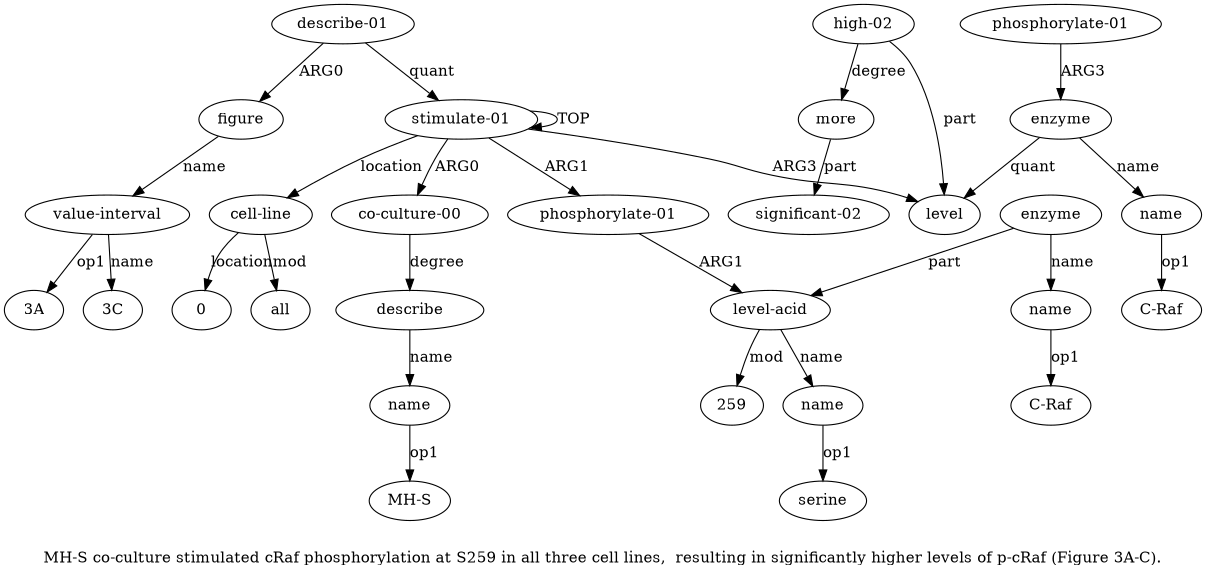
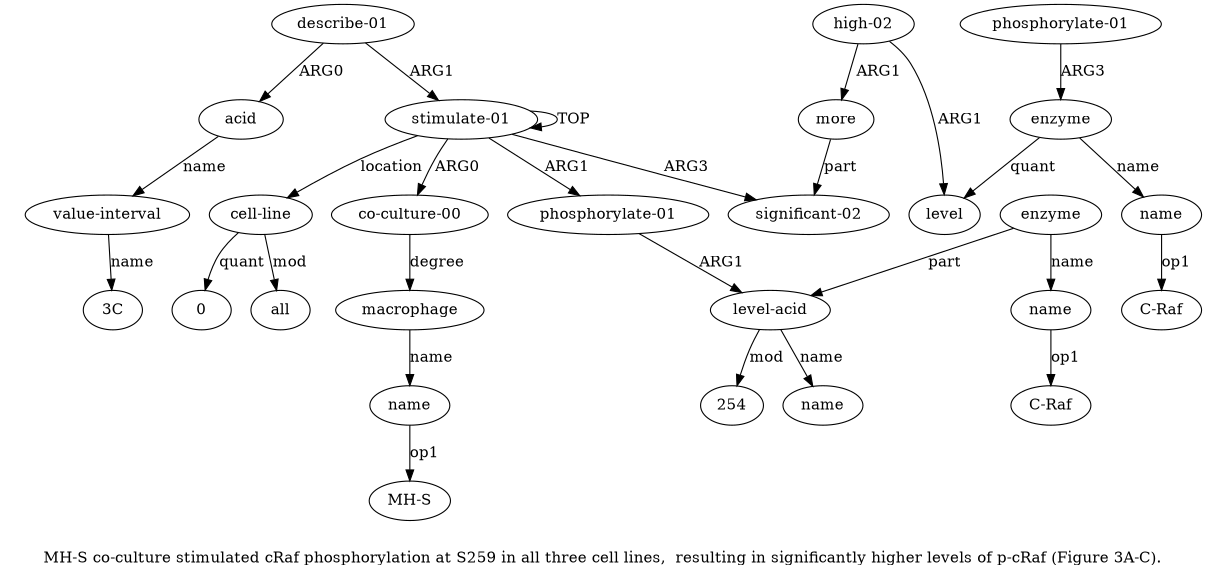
(432, 72) -> (432, 72)
(879, 72) -> (879, 72)
(241, 119) -> (241, 119)
(960, 119) -> (960, 119)
(718, 161) -> (629, 166)
(242, 262) -> (242, 262)
(34, 310) -> none
(410, 310) -> (410, 310)
(732, 405) -> (732, 405)
(823, 501) -> none
